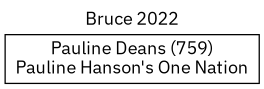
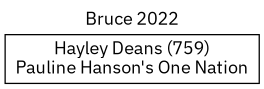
(132, 59) -> (132, 59)
